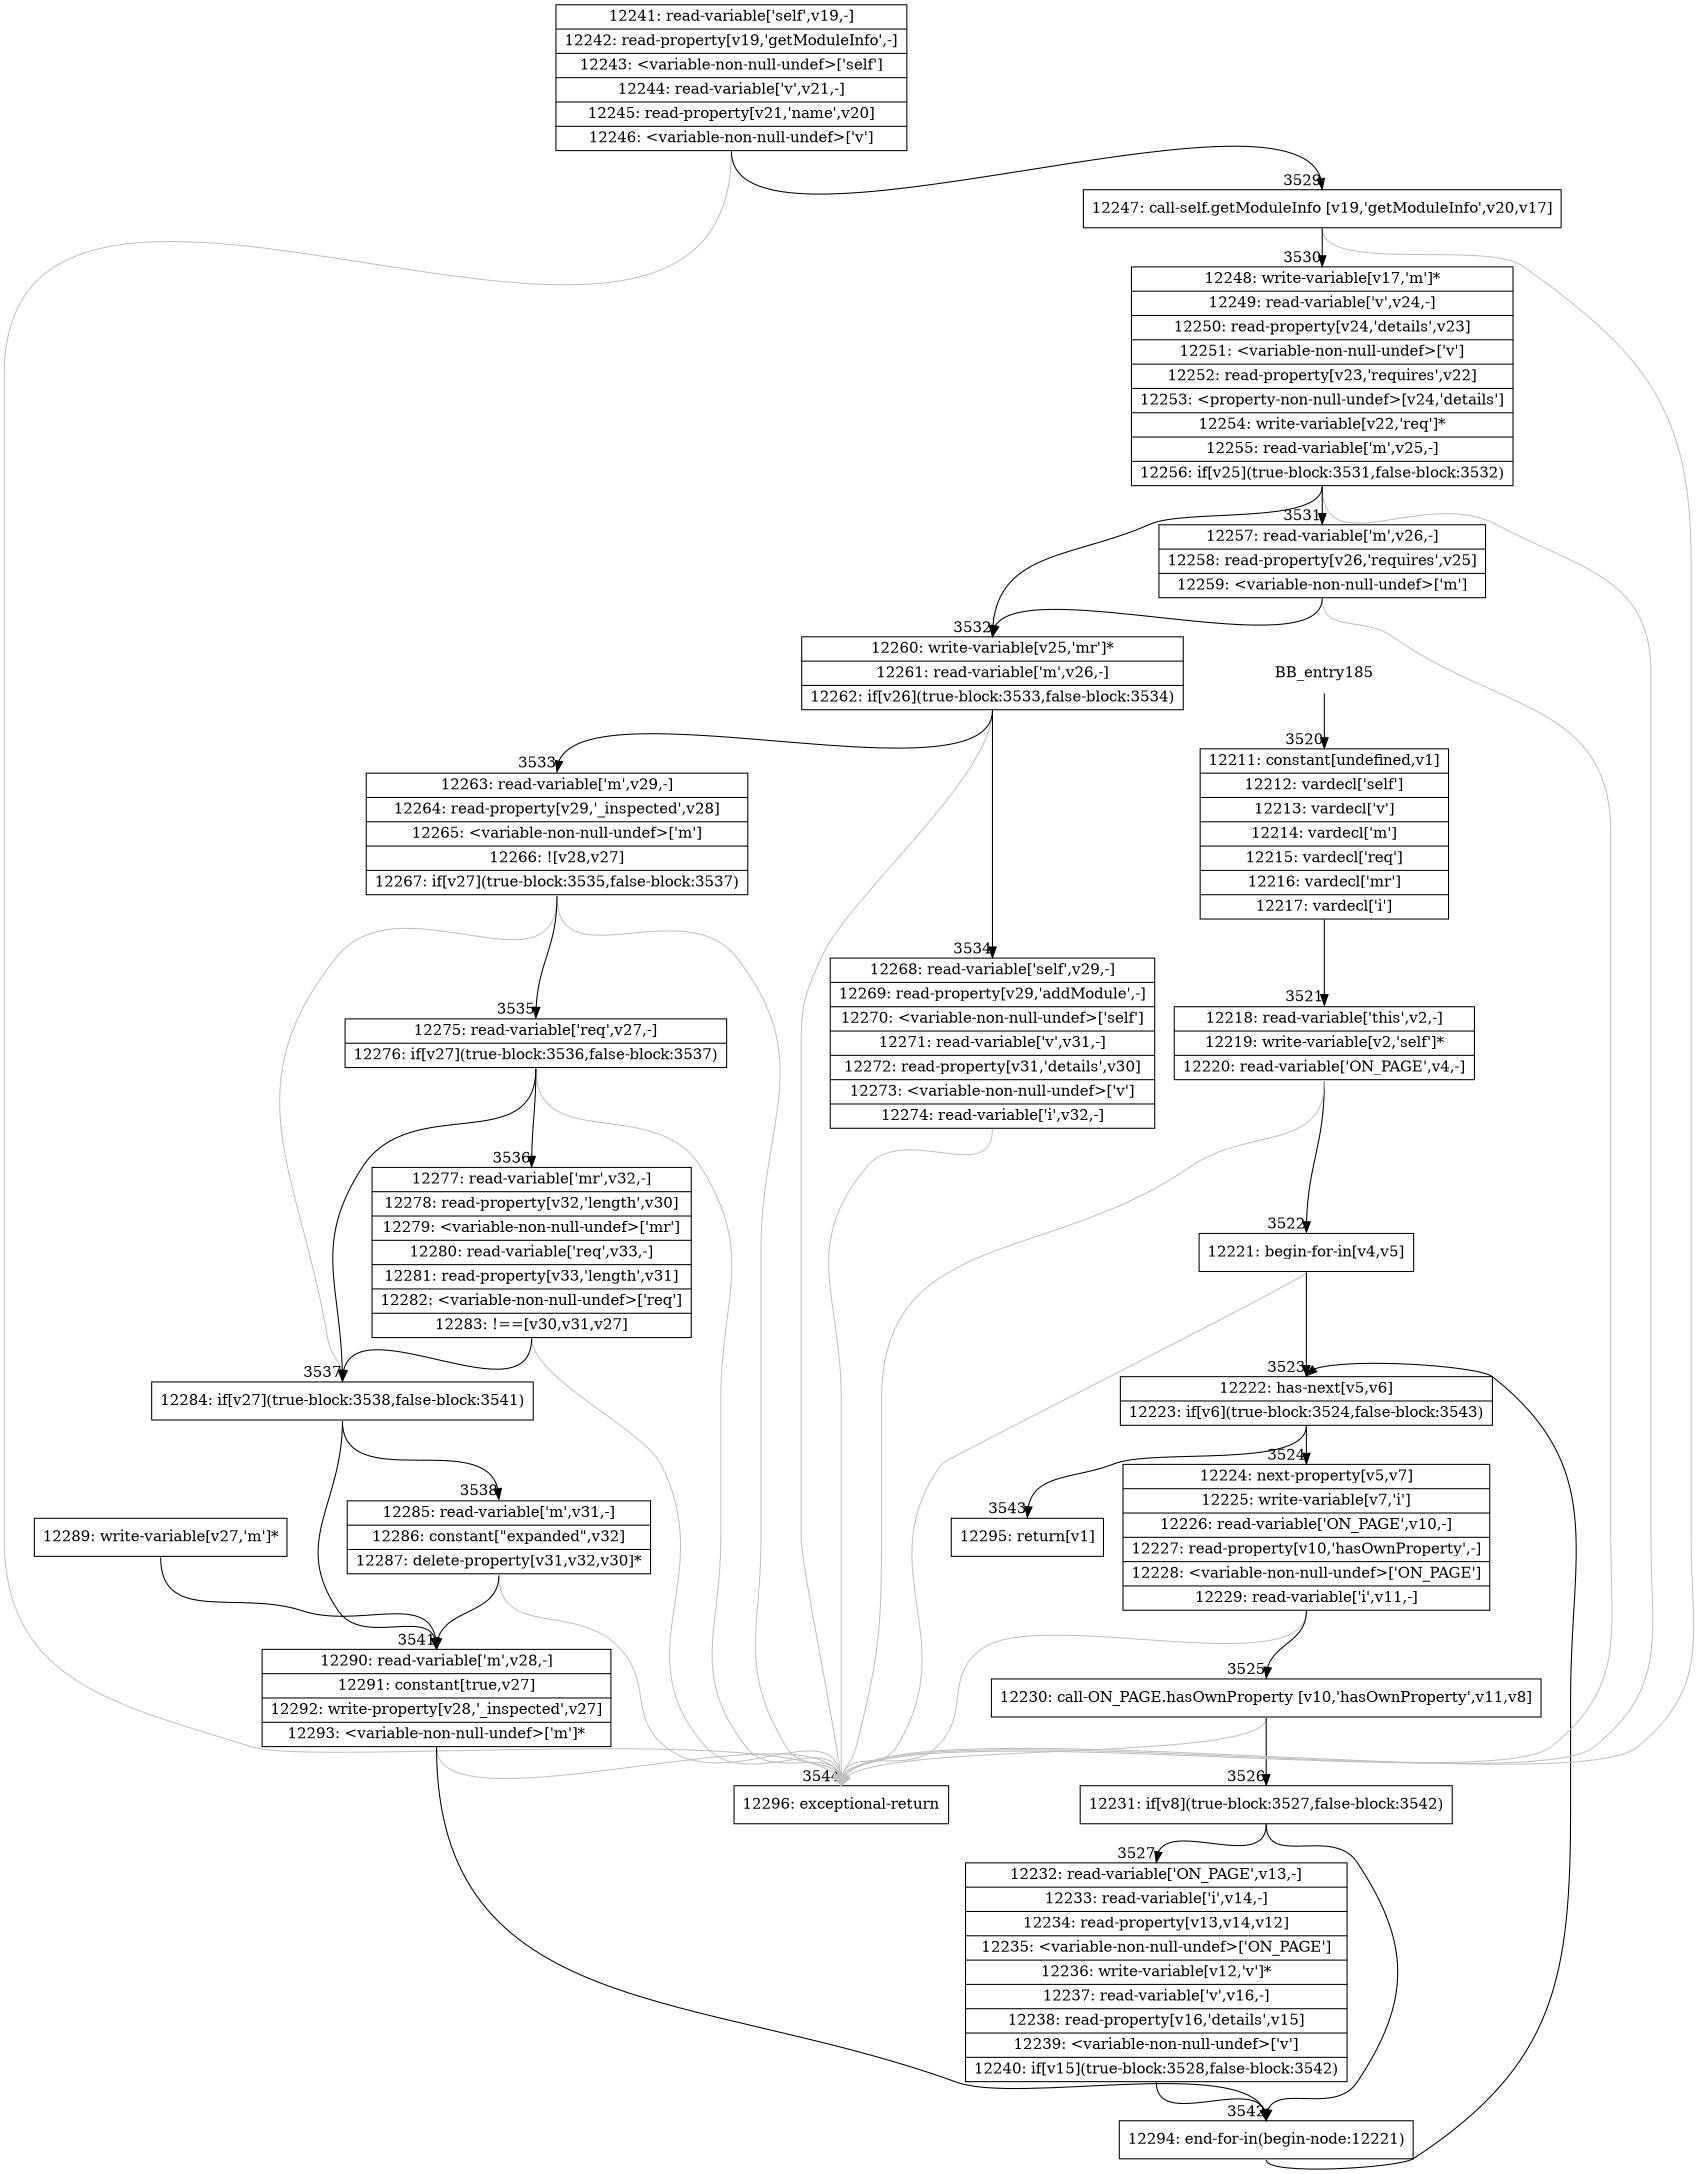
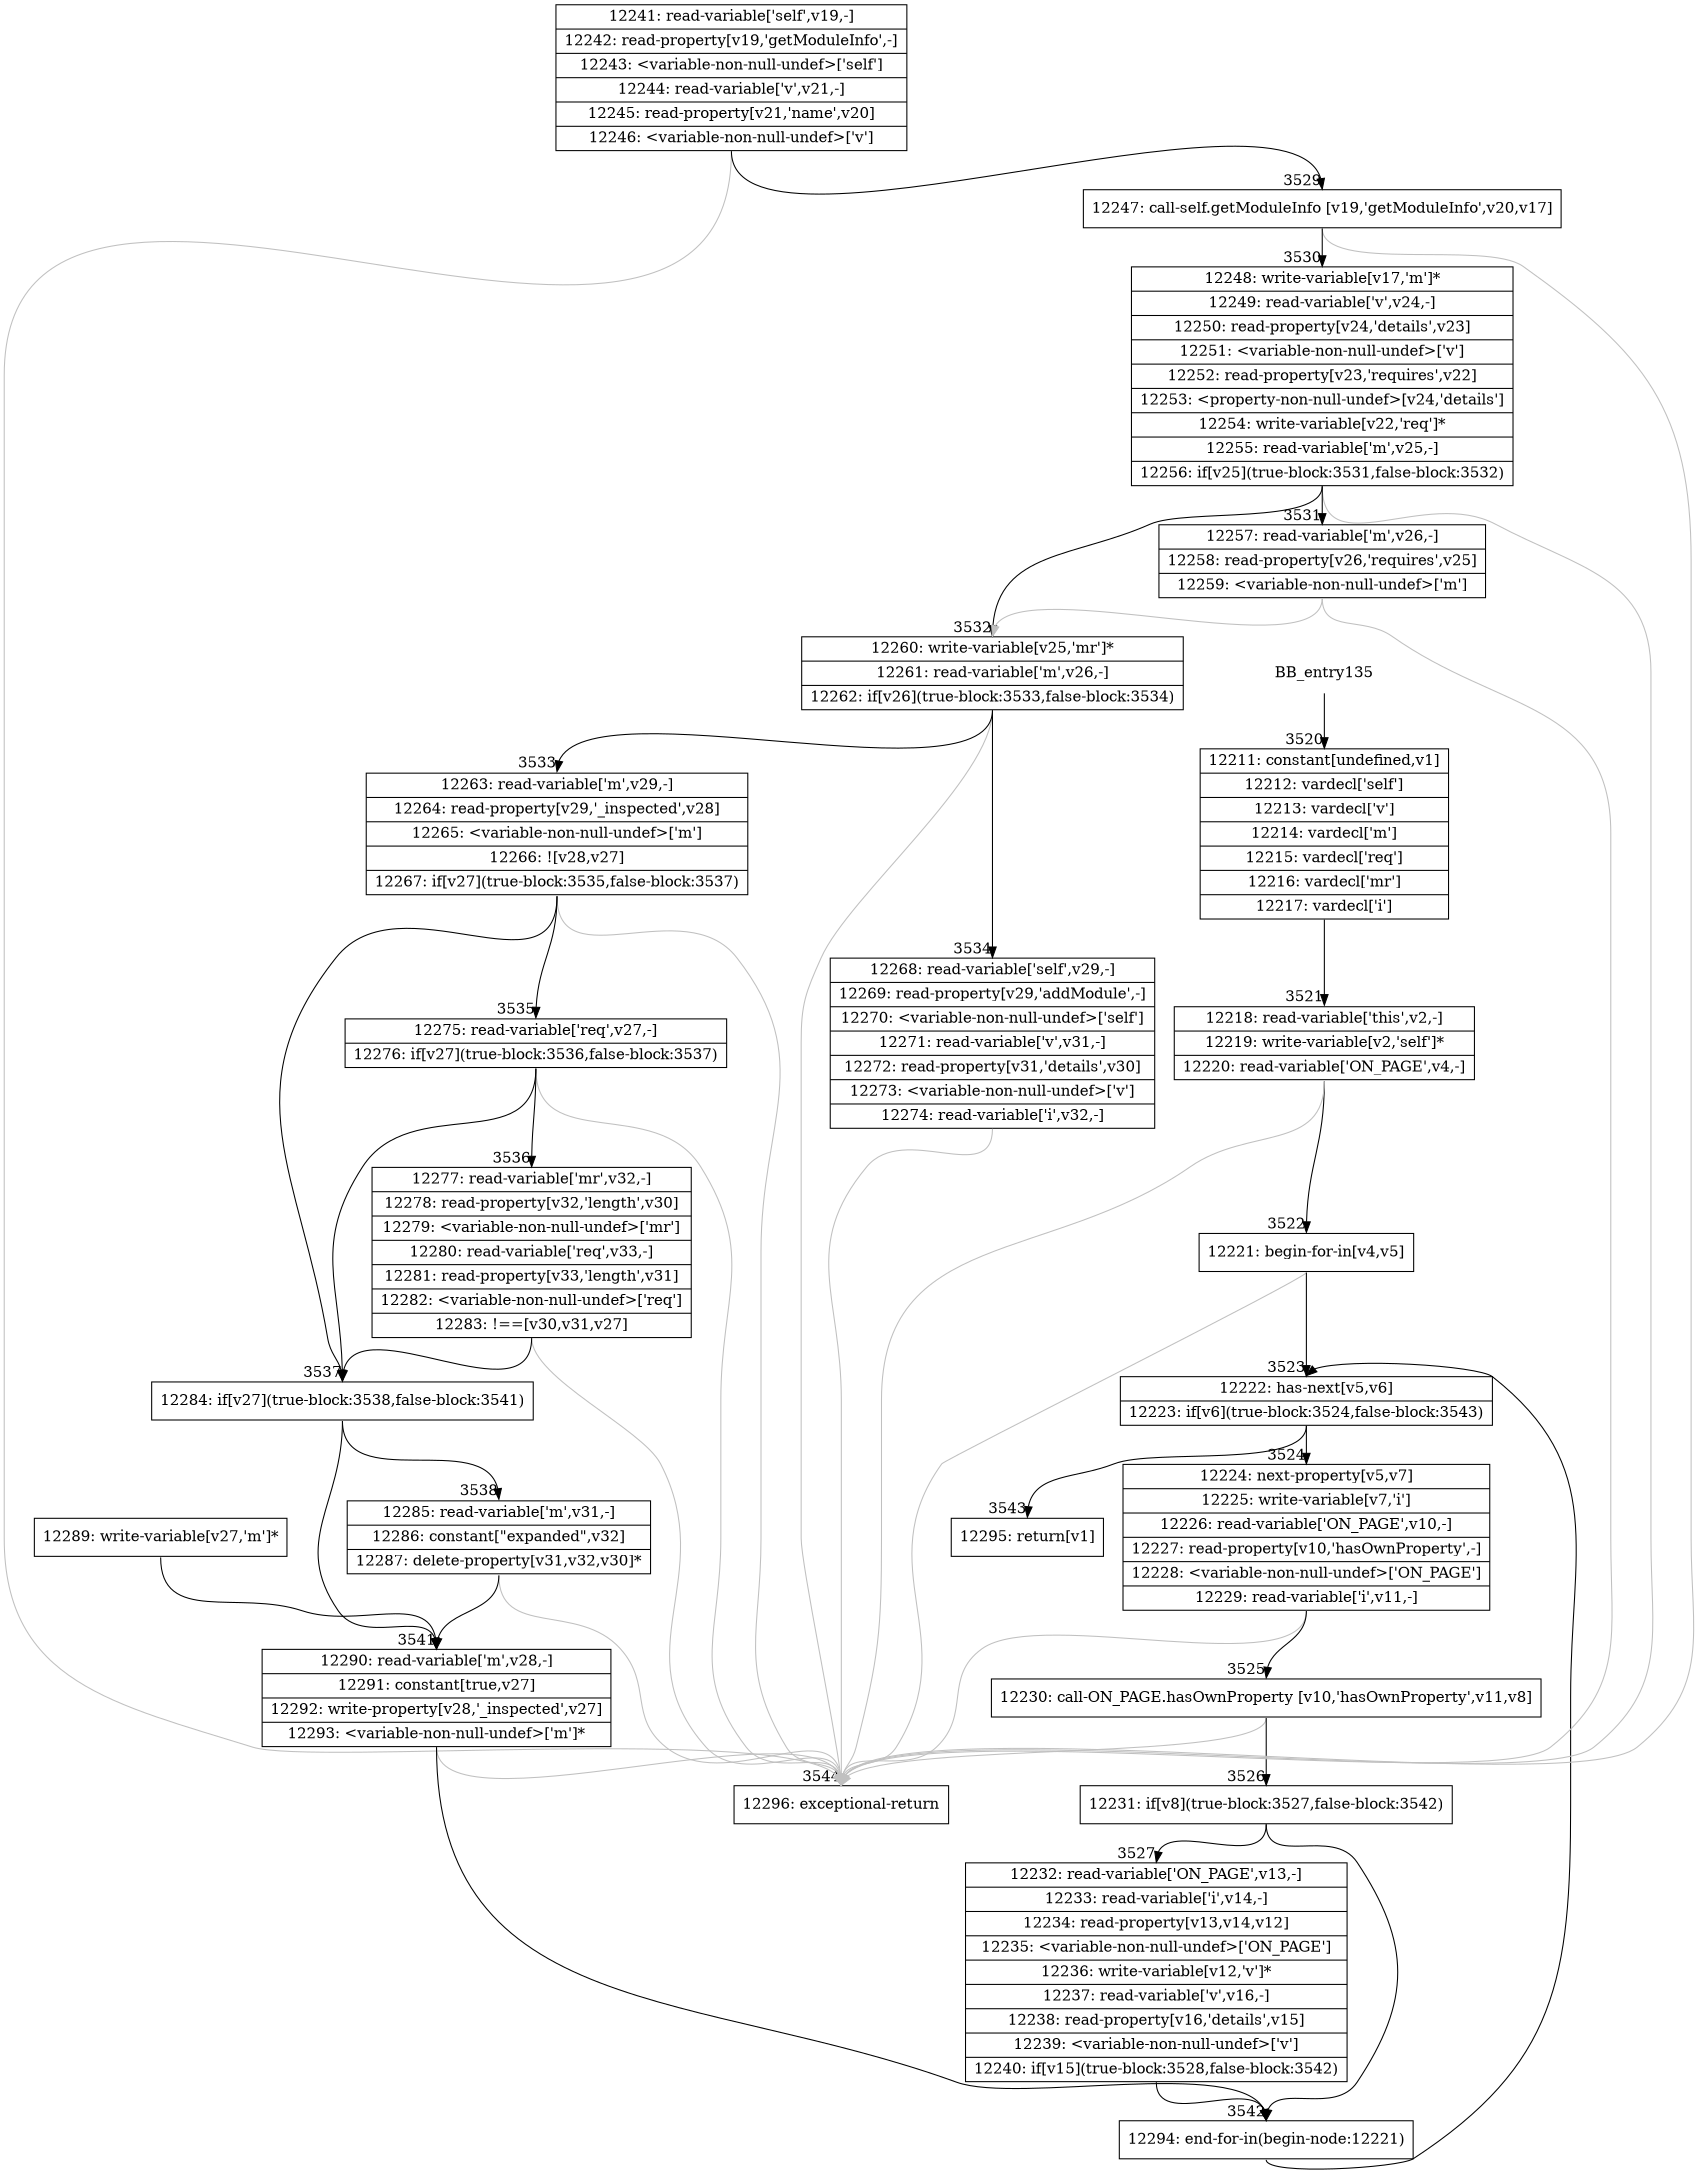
(1162, 618) -> (1162, 618)
(1324, 673) -> (1324, 673)
(293, 1035) -> (293, 1035)
